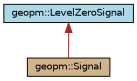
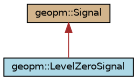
(69, 45) -> (69, 45)
